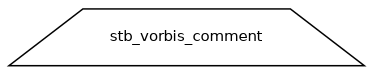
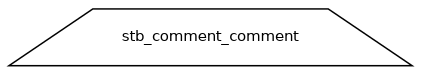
(187, 37) -> (211, 37)
